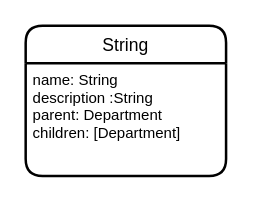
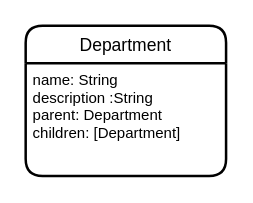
(125, 45) -> (125, 45)
